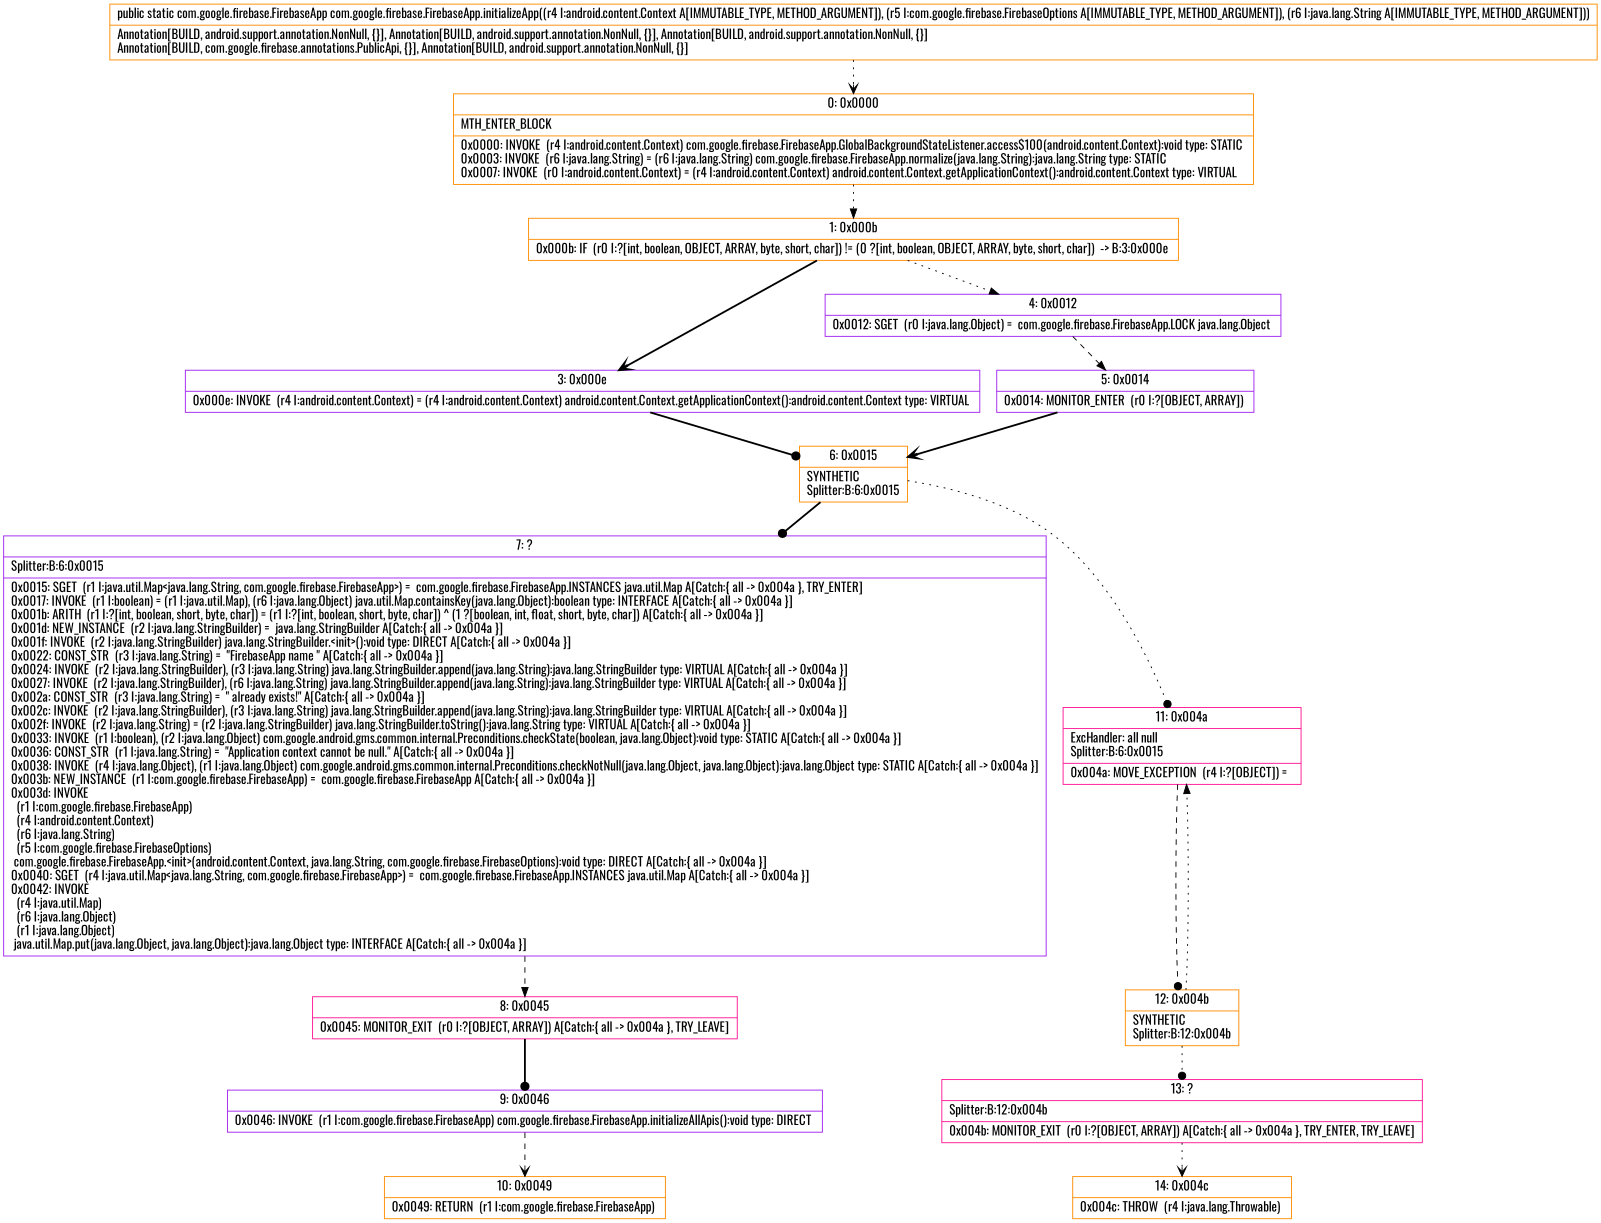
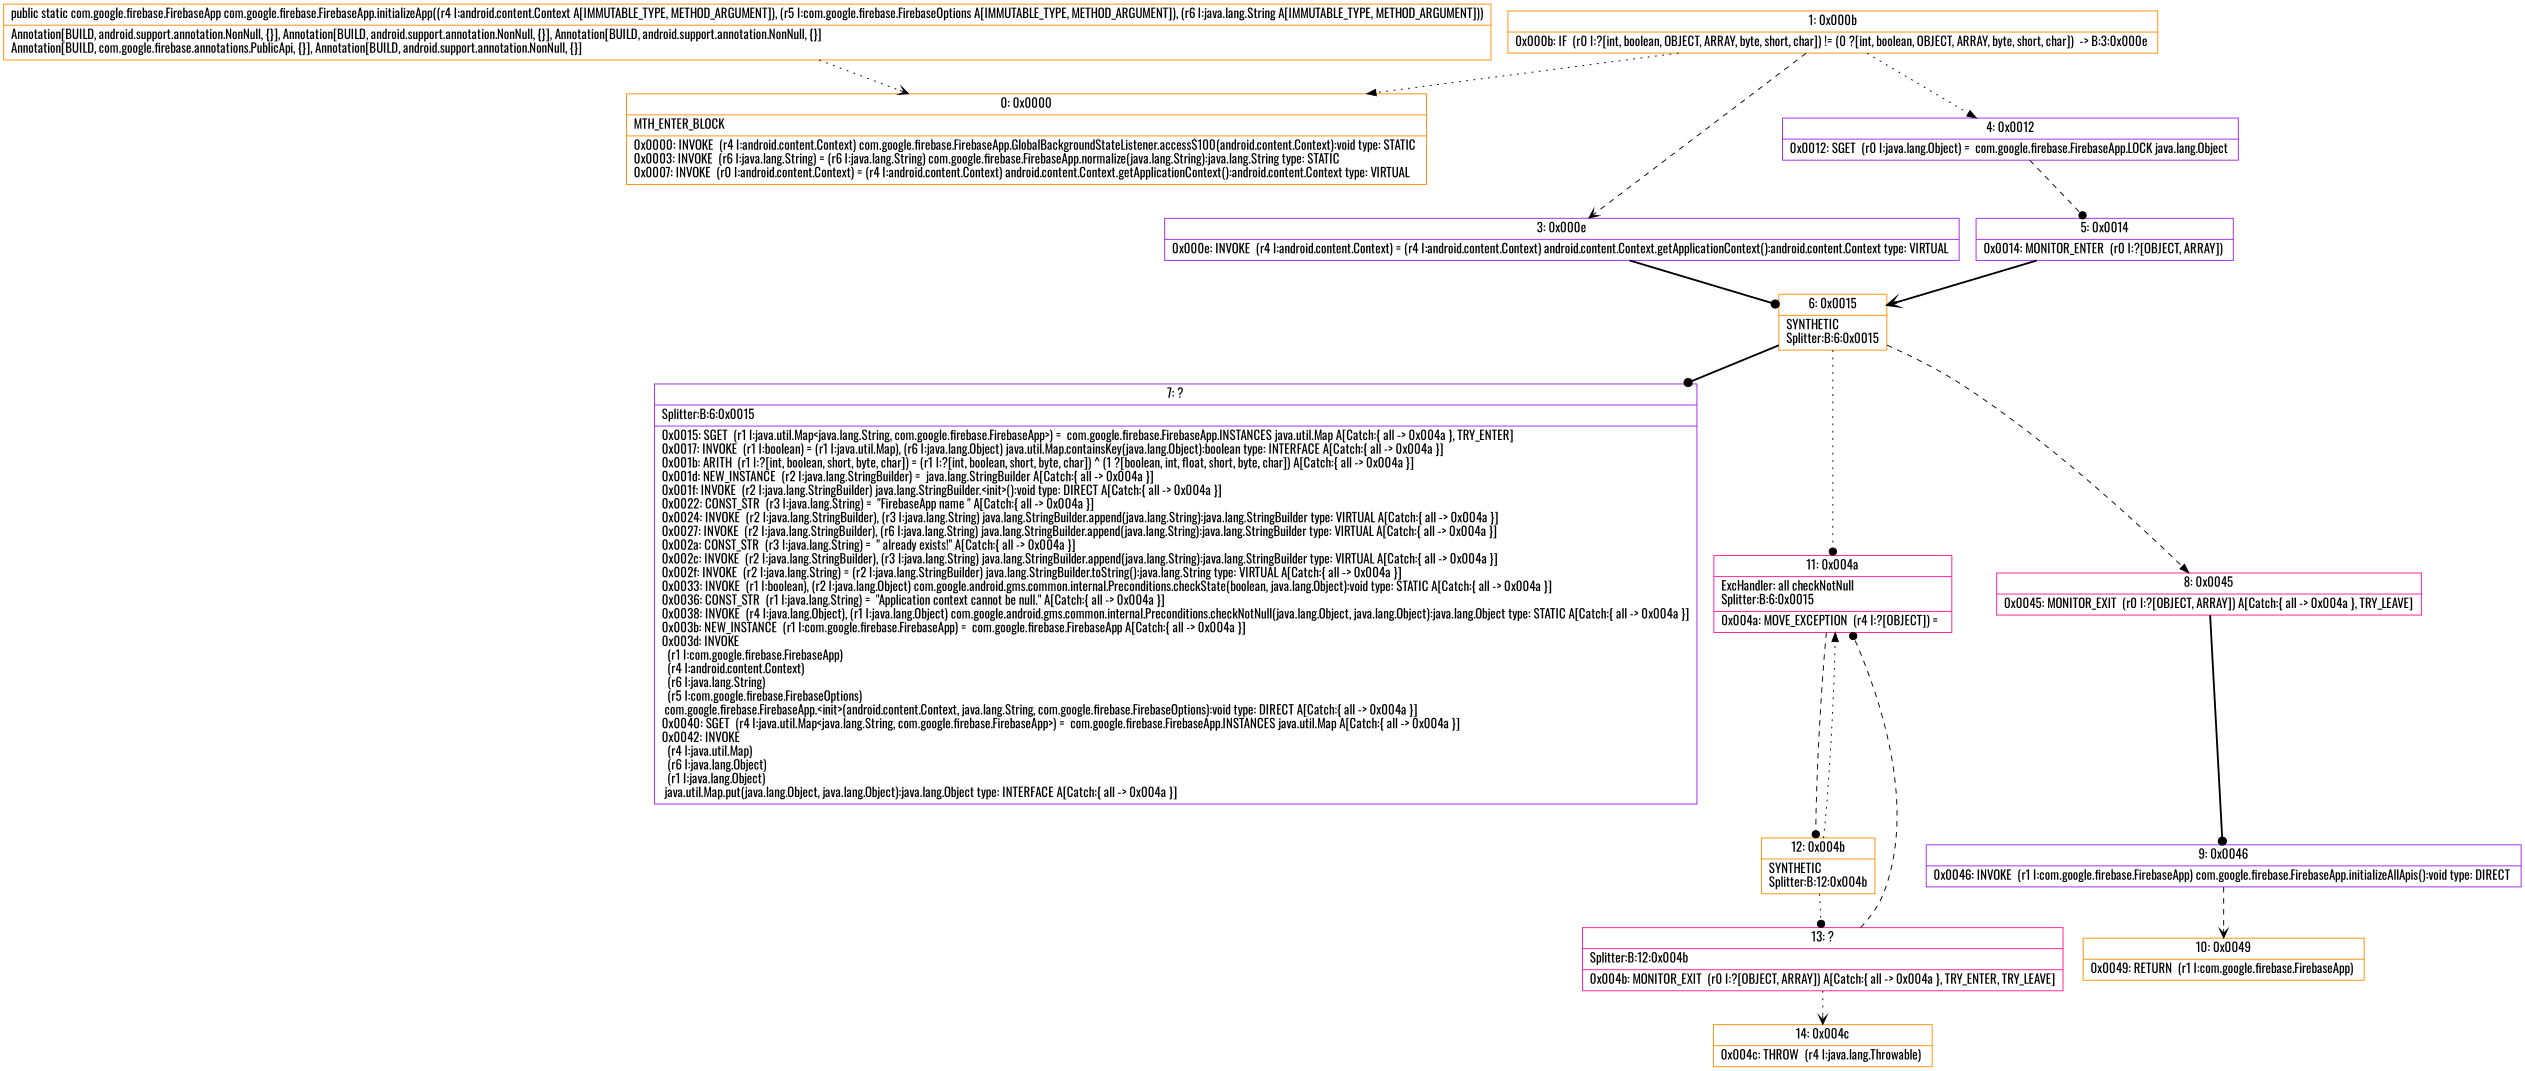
(853, 197) -> (1527, 73)
(722, 313) -> (1701, 133)
(1086, 350) -> (2055, 186)
(1114, 739) -> (1788, 587)
none -> (1895, 785)
(525, 972) -> (2043, 444)
